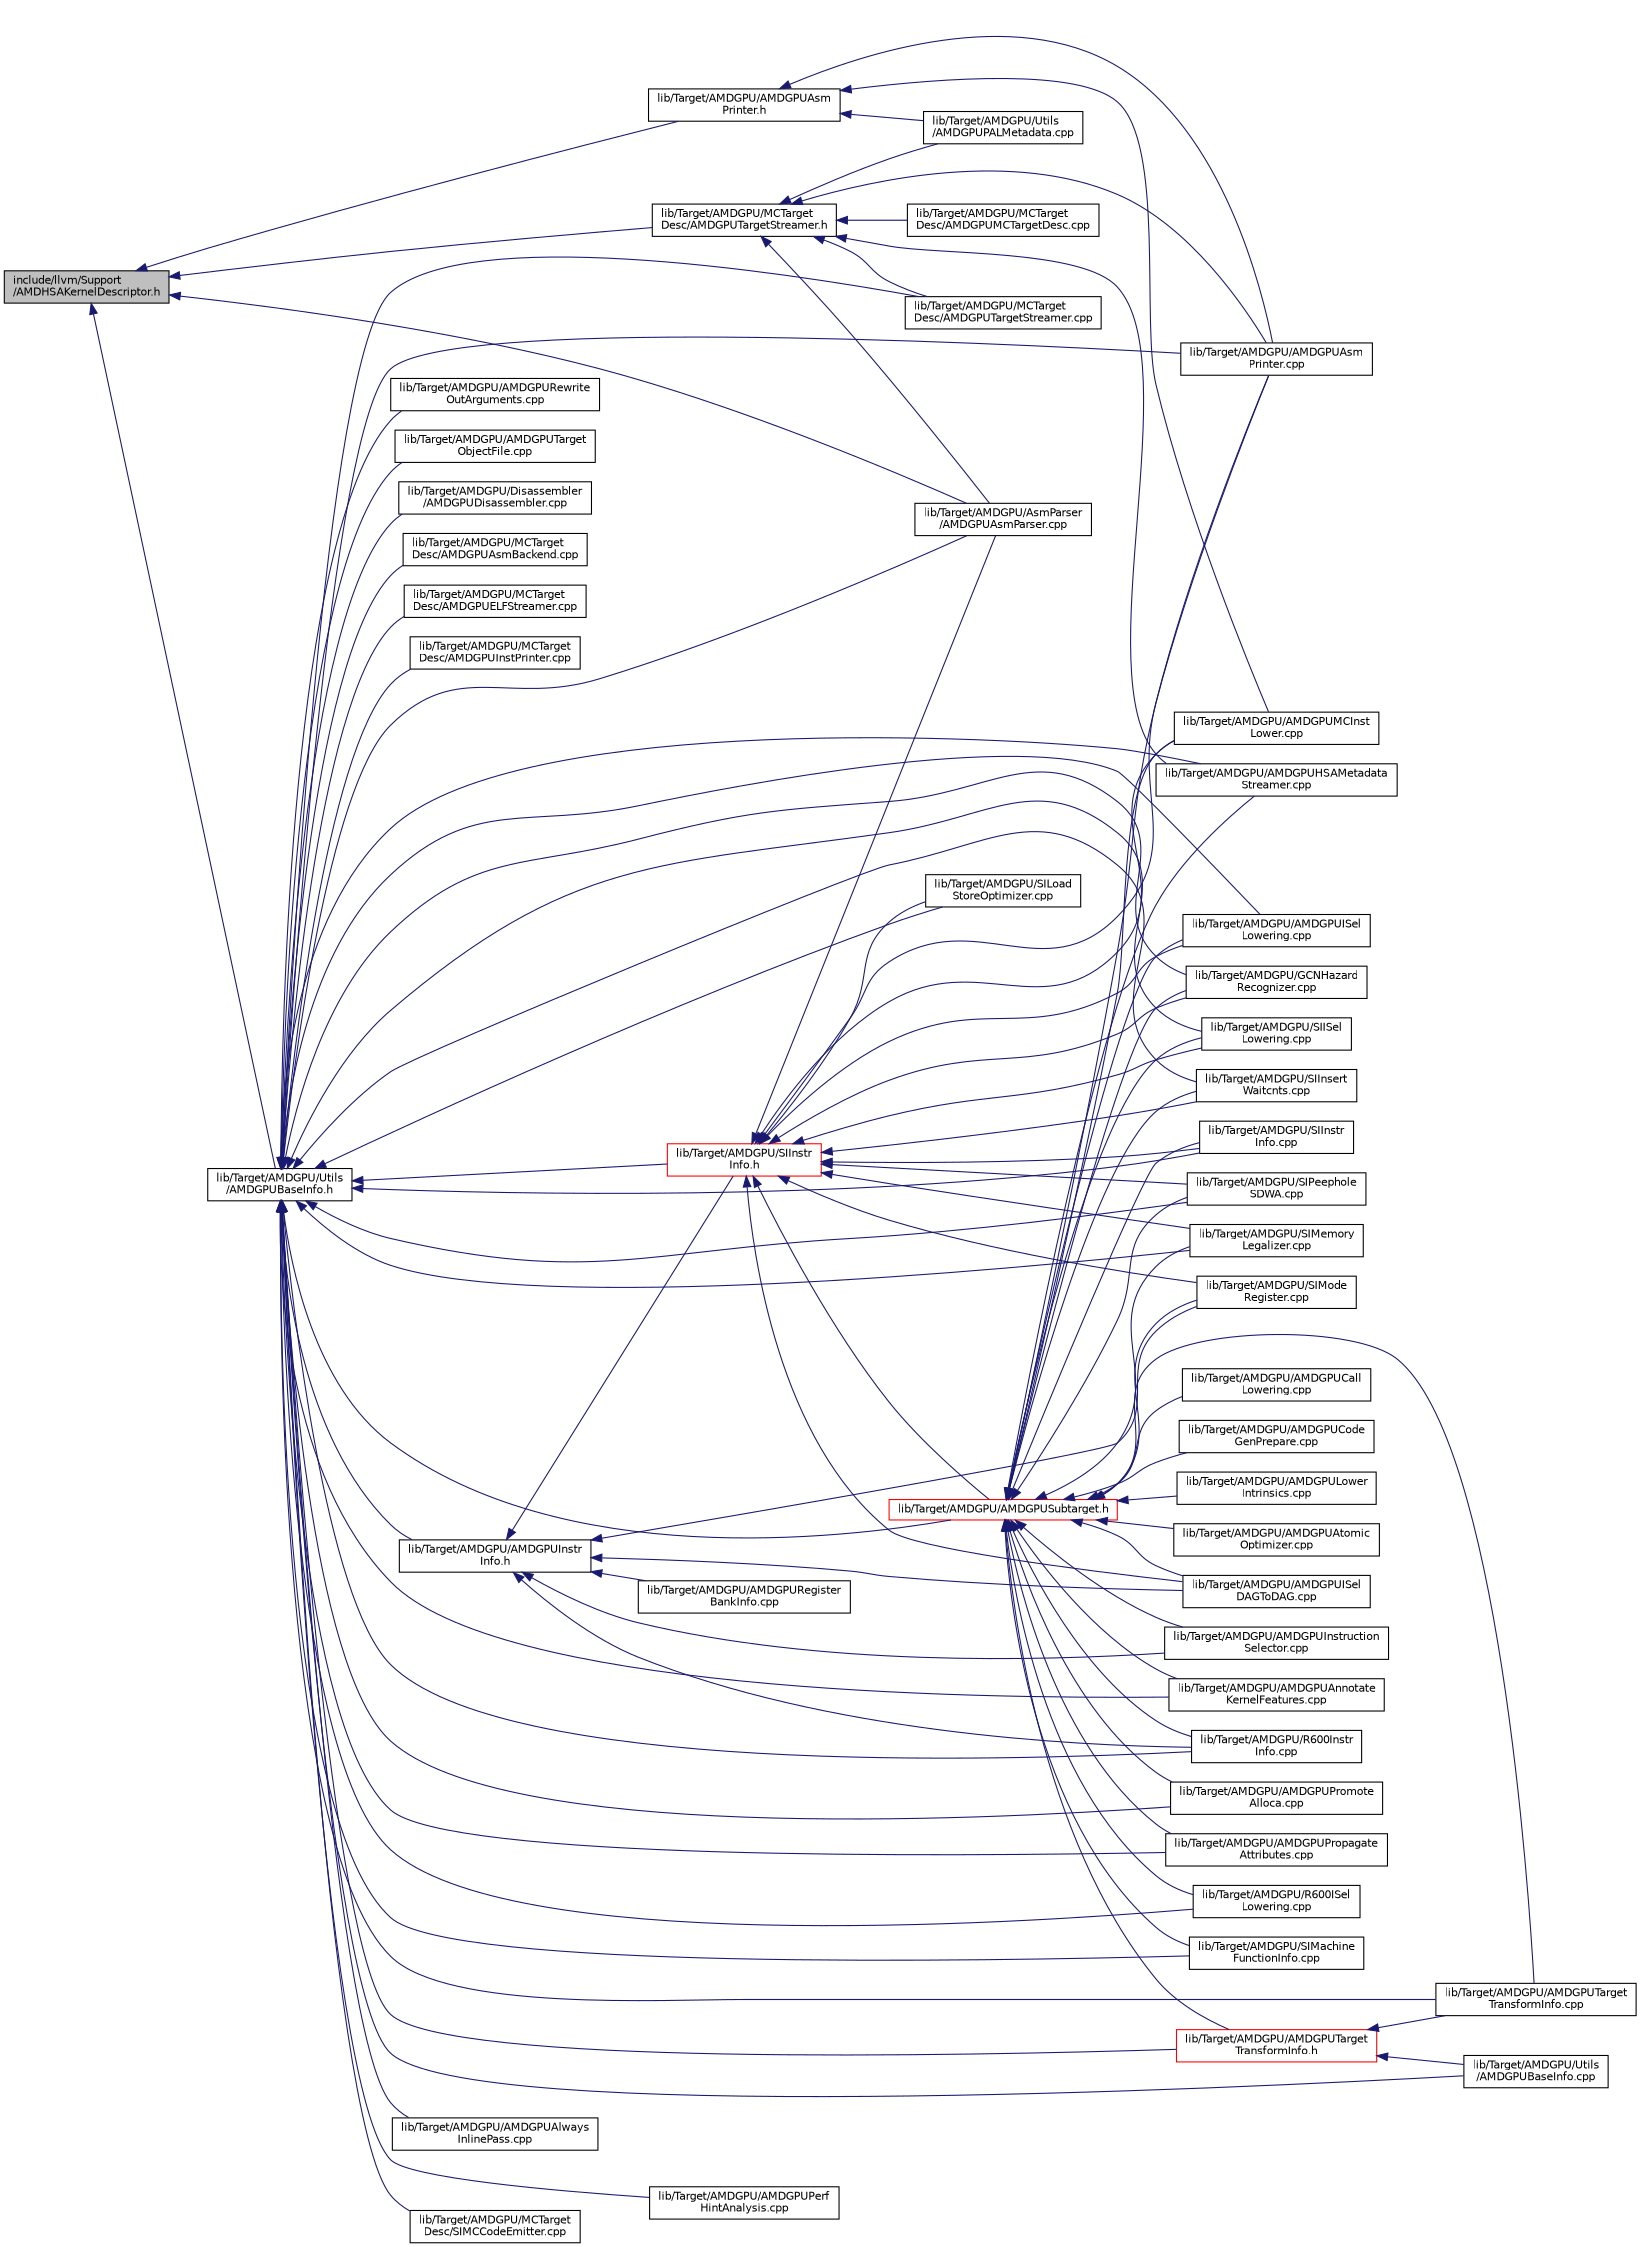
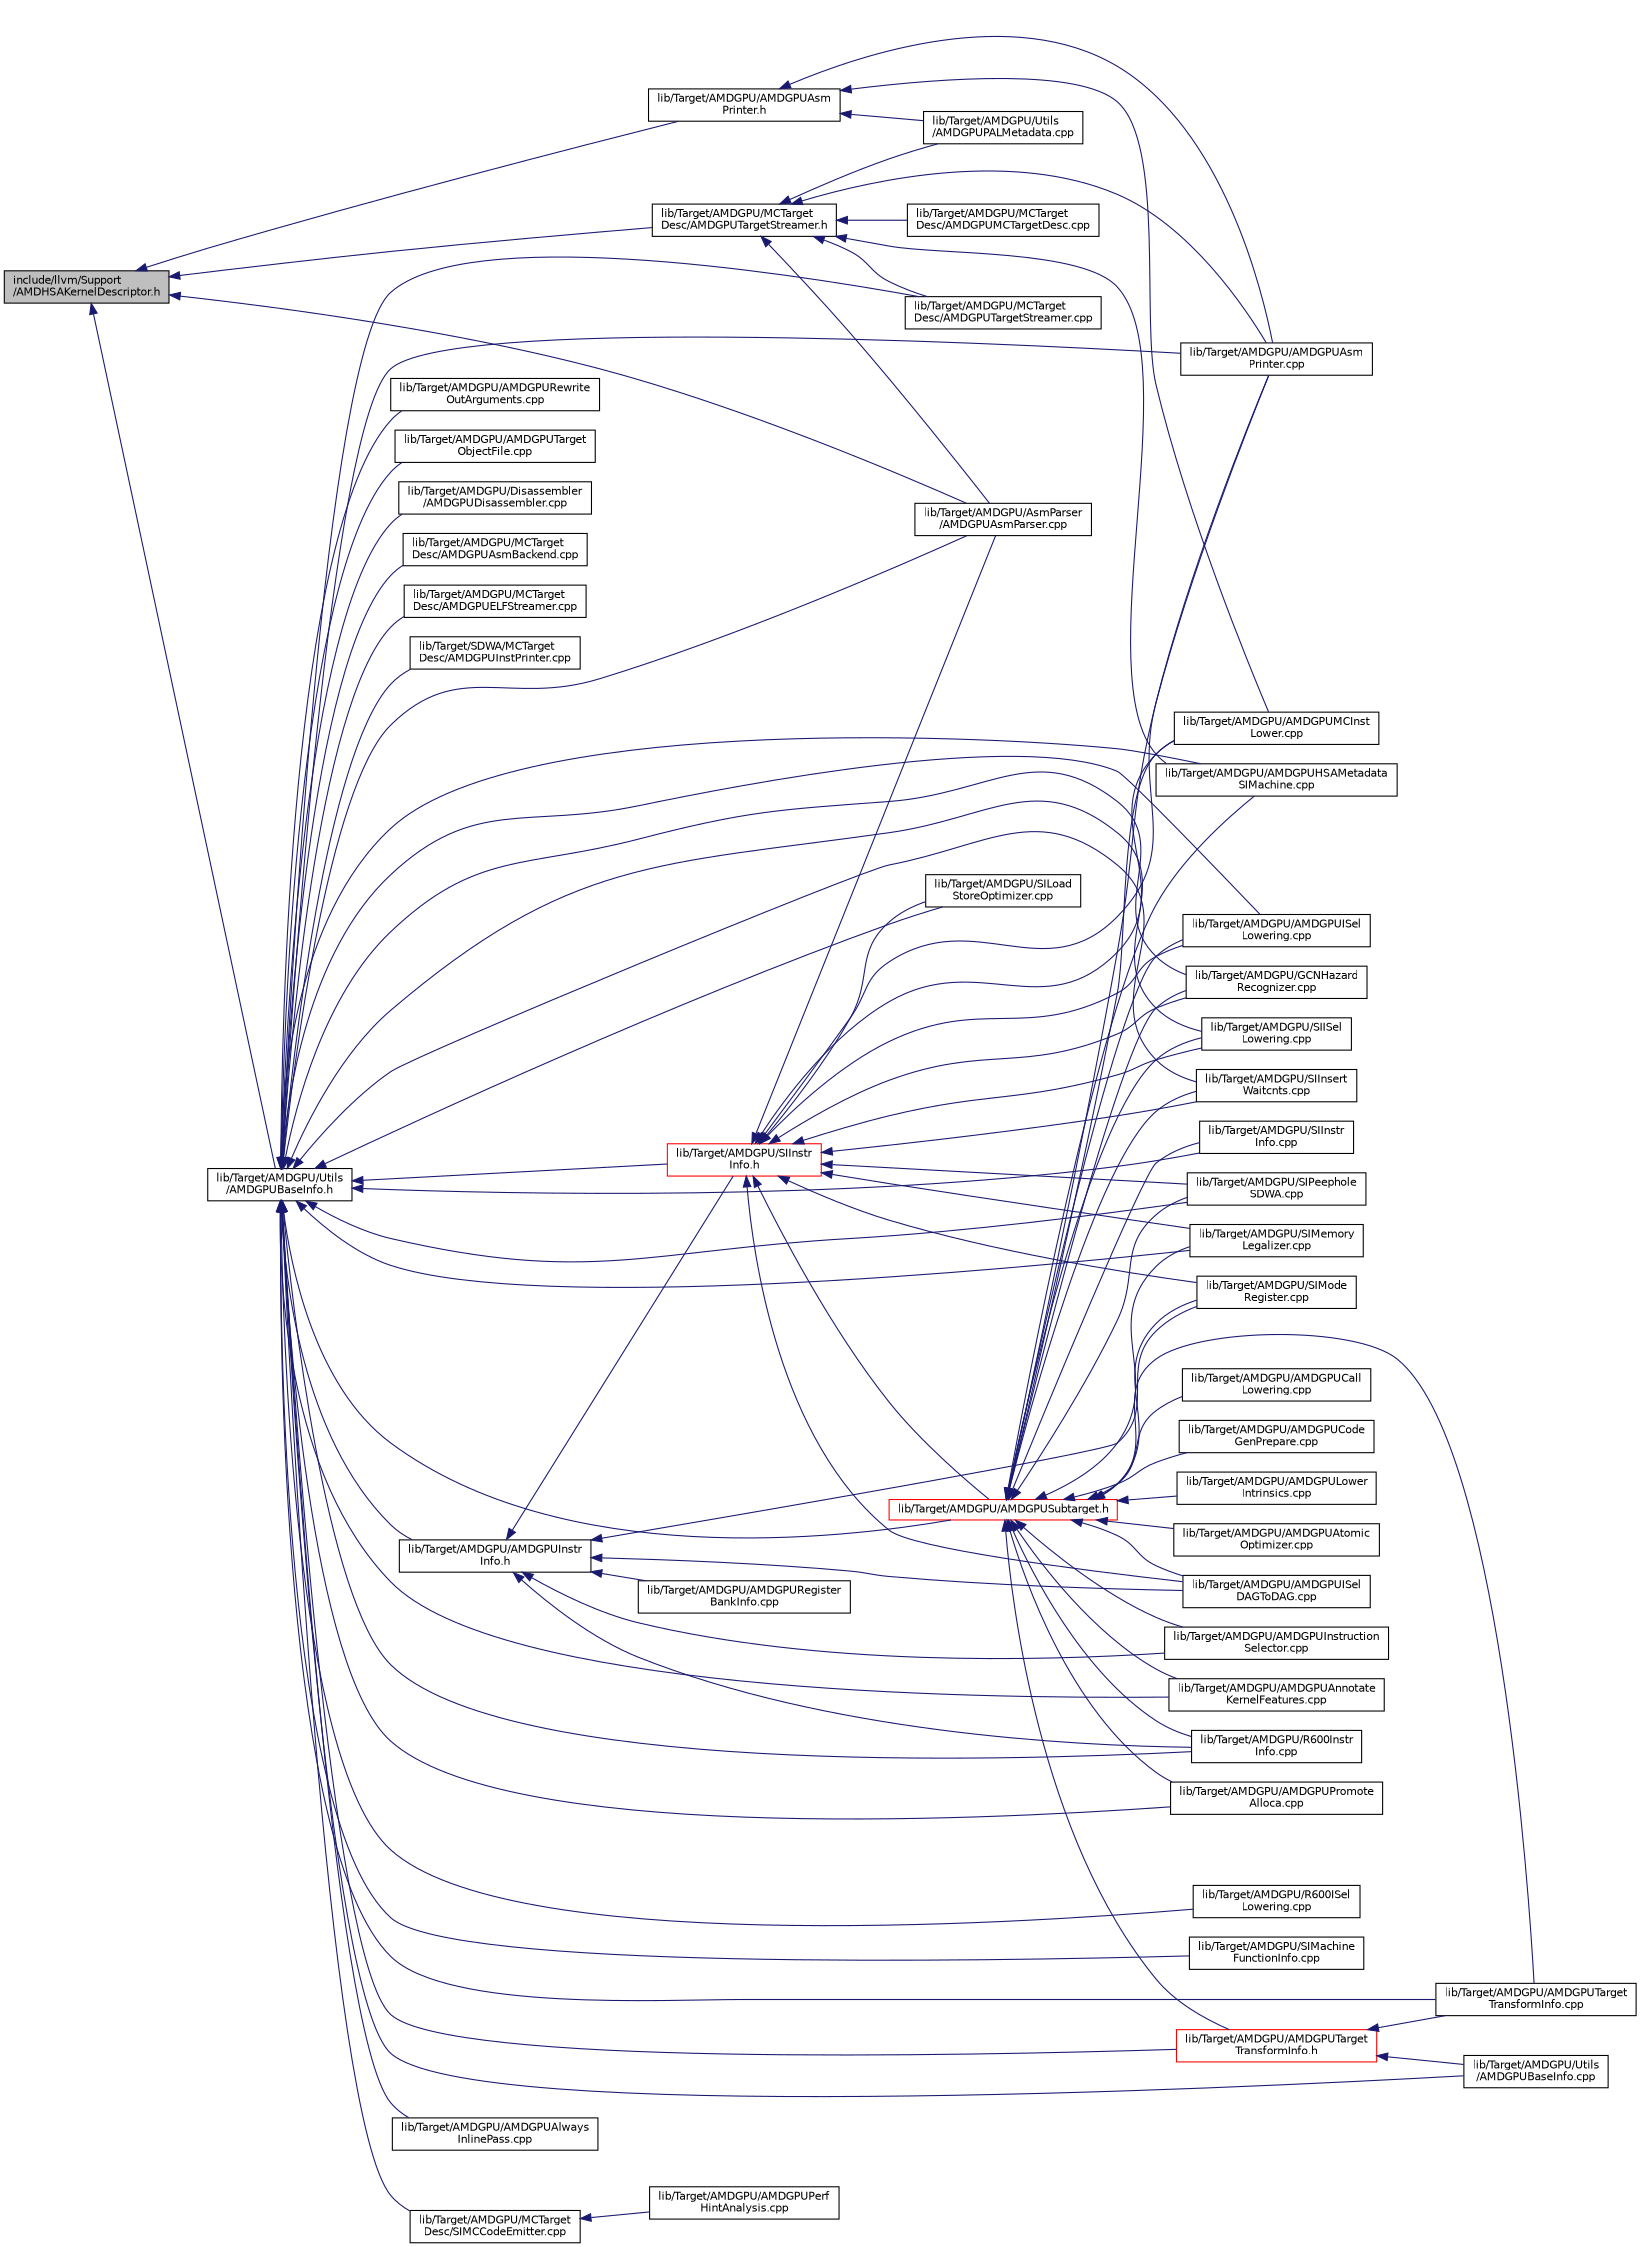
(495, 653) -> (495, 653)
(1277, 780) -> (1277, 780)
(1016, 1161) -> none
(1055, 1727) -> none
(1079, 1827) -> none
(1277, 1850) -> none
(374, 2121) -> (620, 2215)
